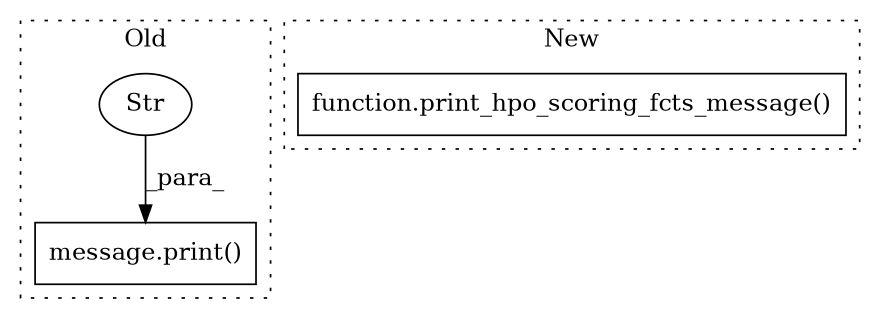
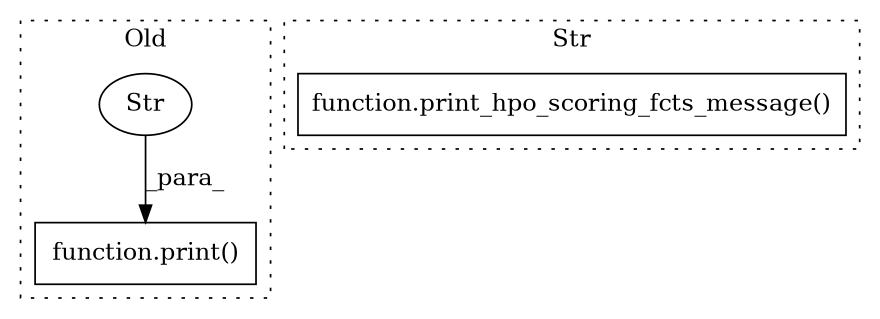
(572, 40) -> (572, 40)
(146, 253) -> (146, 253)
